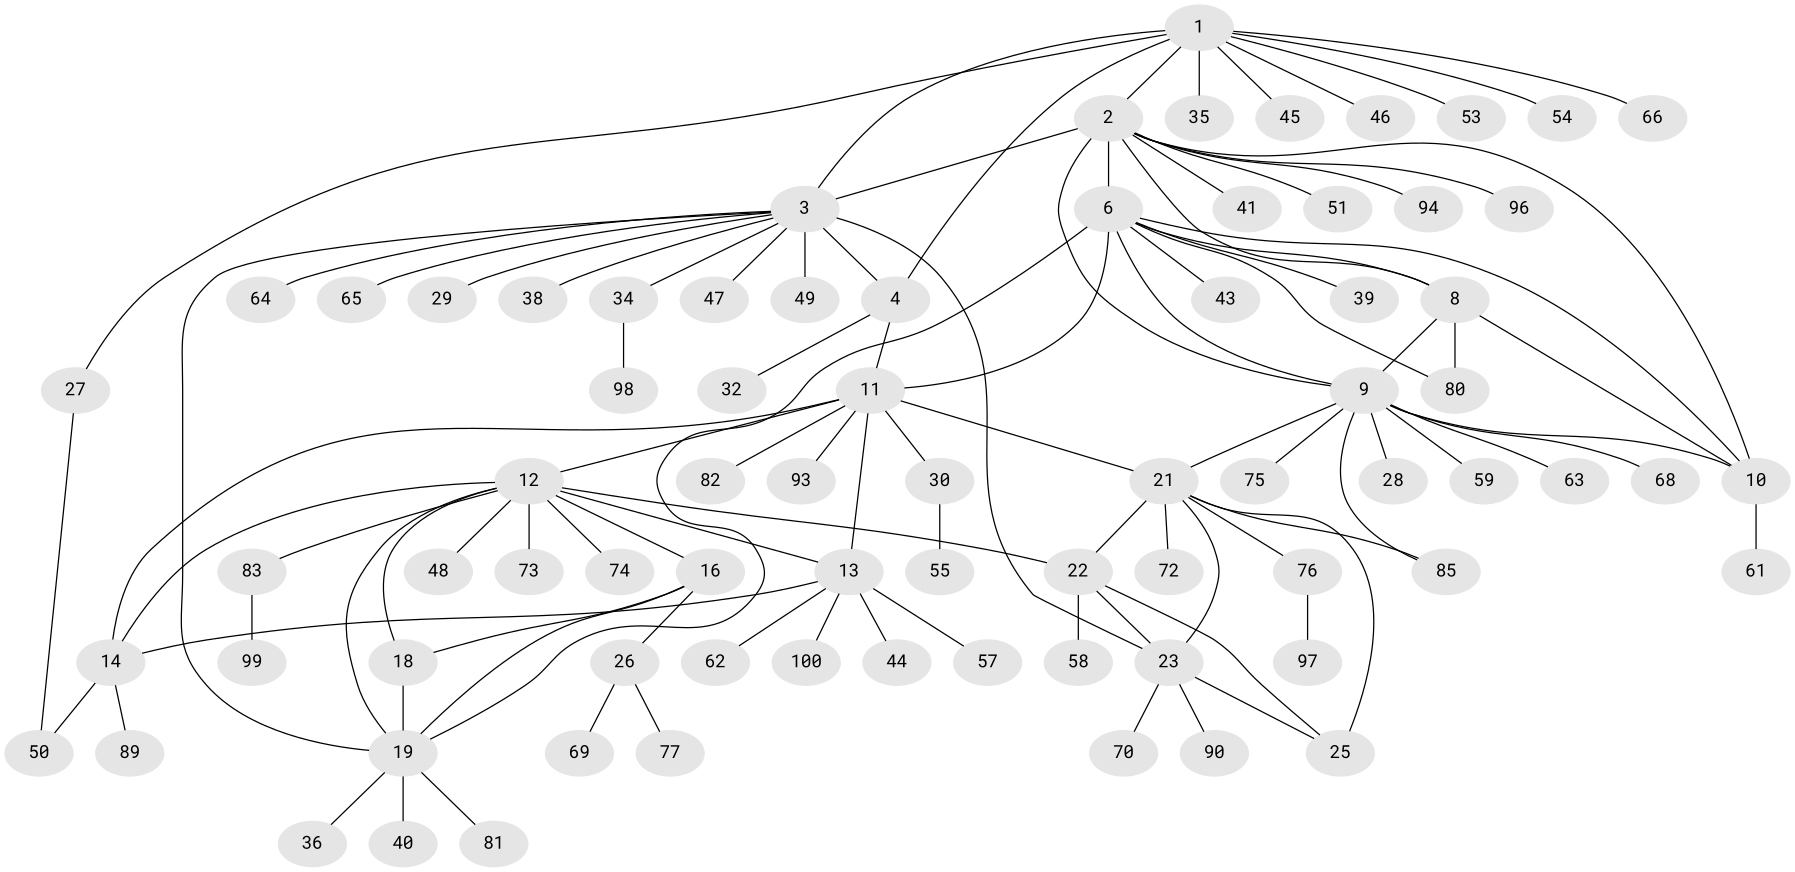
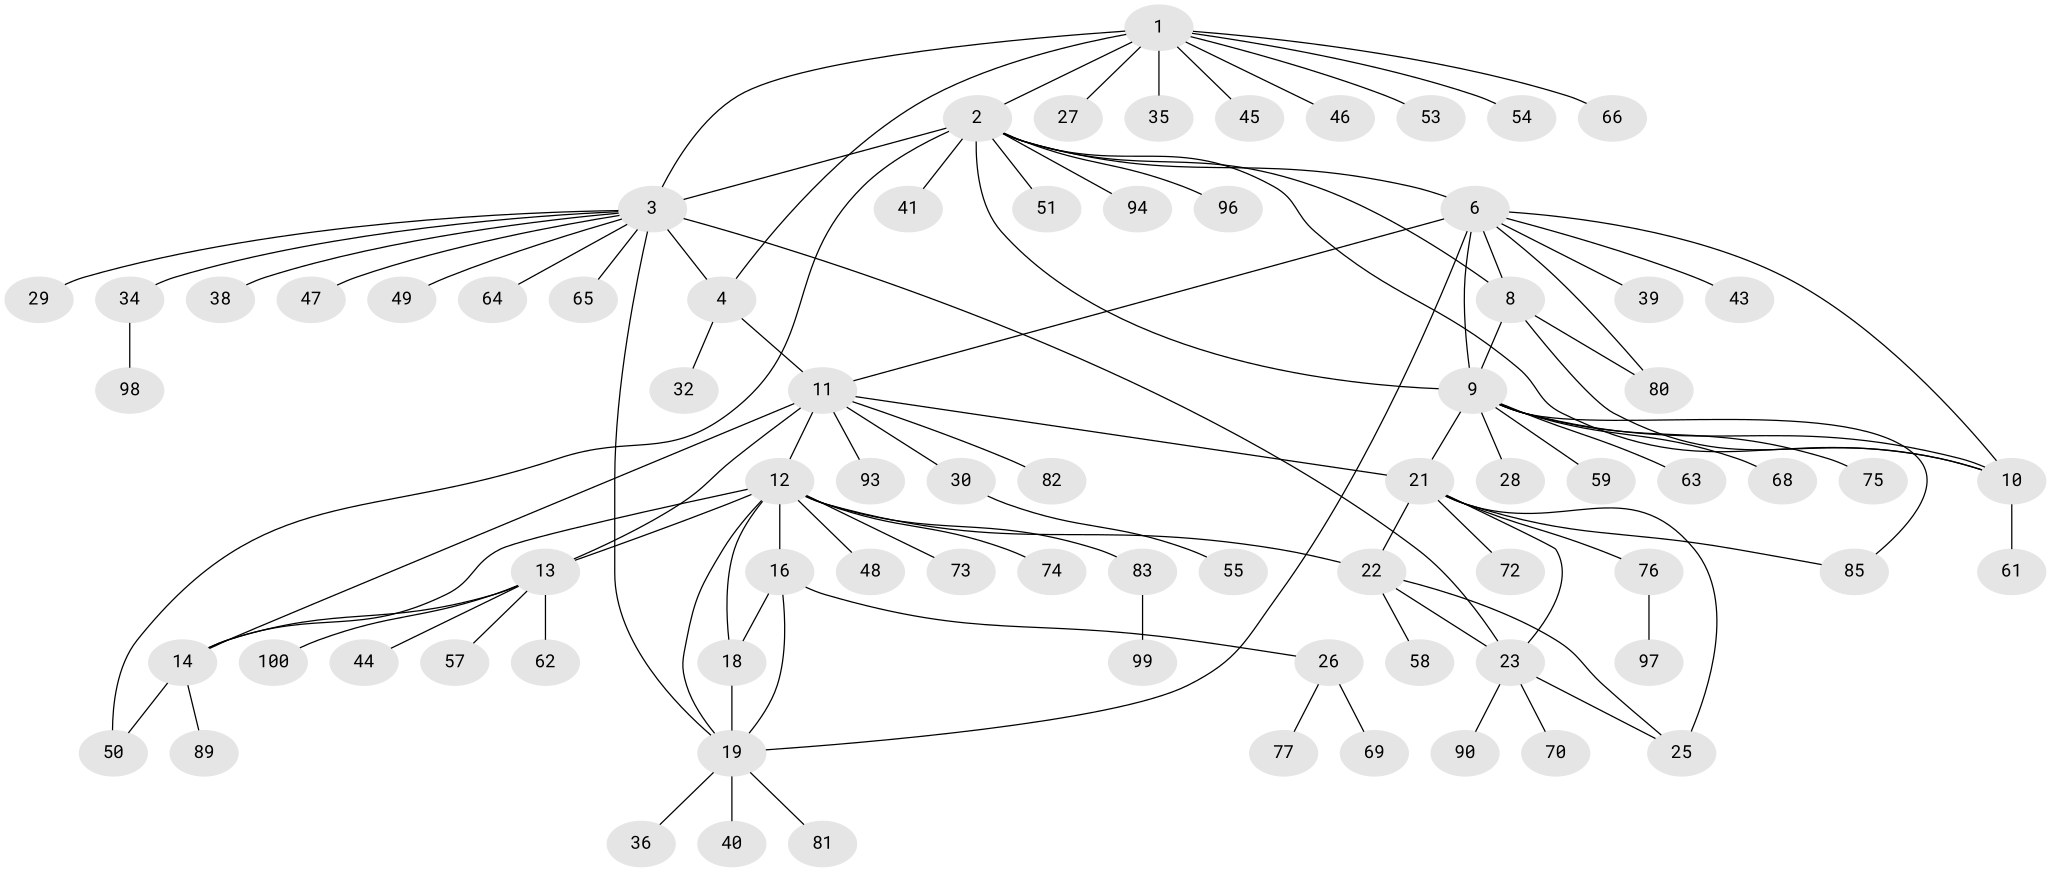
(57, 572) -> (551, 461)
